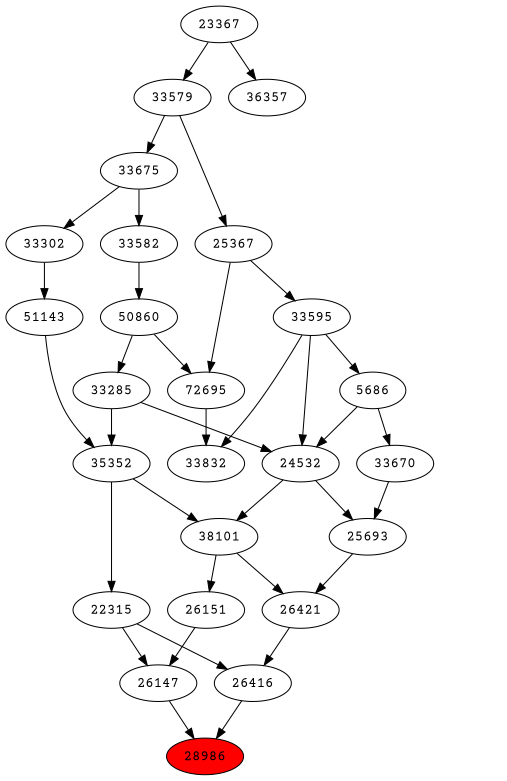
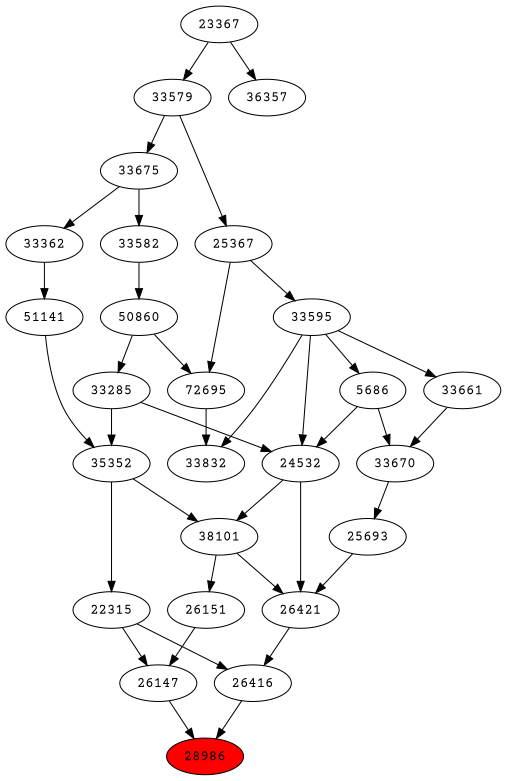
(44, 244) -> (44, 244)
(44, 317) -> (44, 317)
none -> (462, 390)
(331, 496) -> (301, 532)
